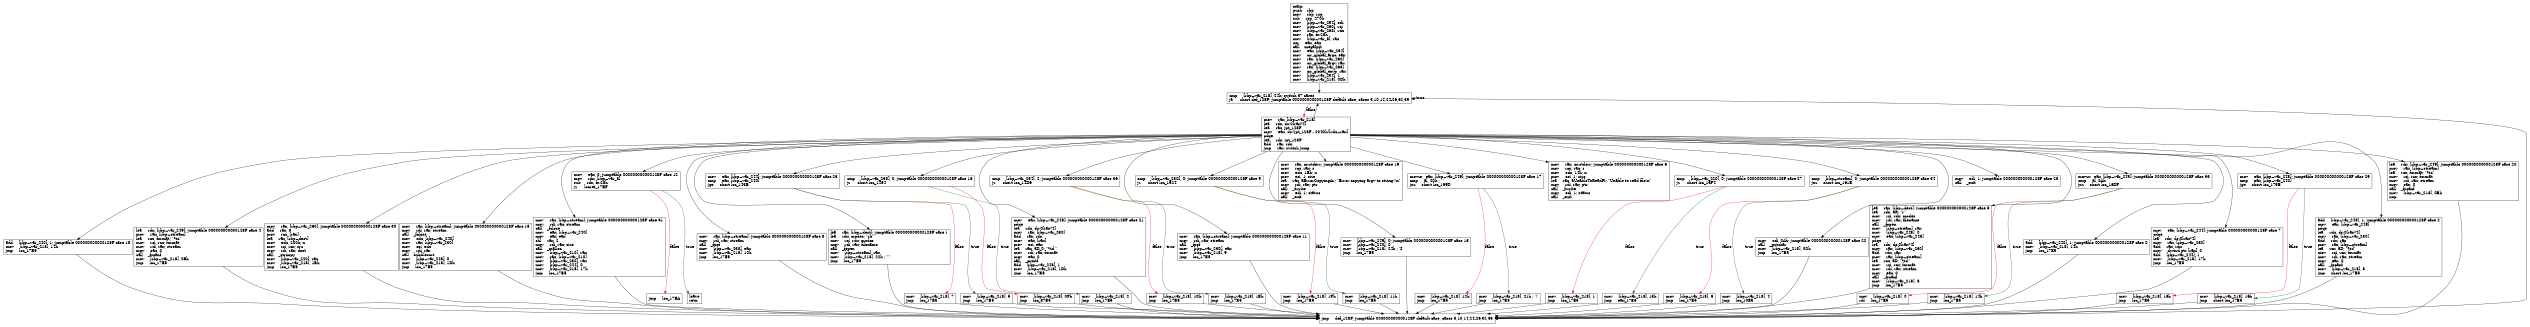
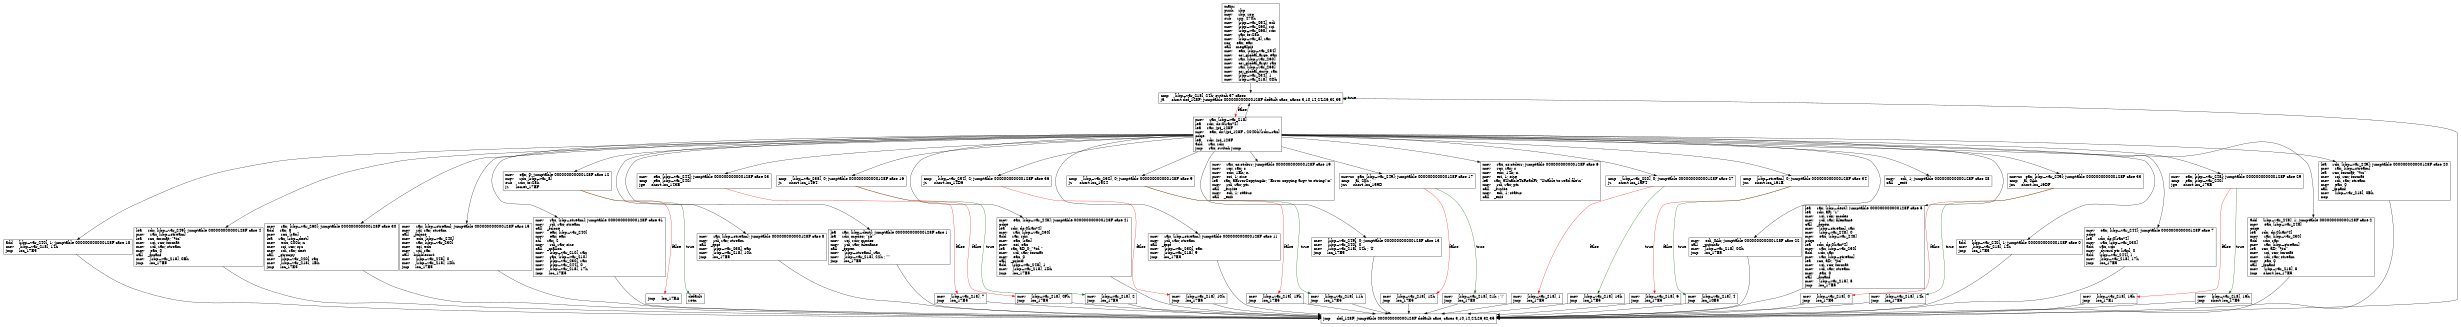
(694, 299) -> (695, 299)
(987, 299) -> none
(1046, 299) -> (1044, 299)
(1237, 299) -> none
(1630, 299) -> (1596, 299)
(1883, 299) -> (1826, 299)
(2145, 299) -> (2109, 299)
